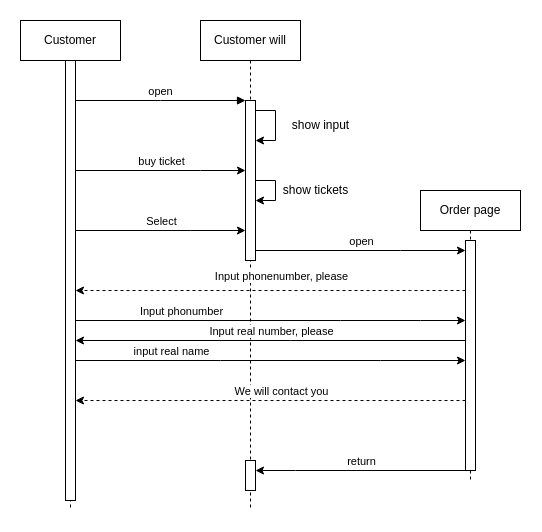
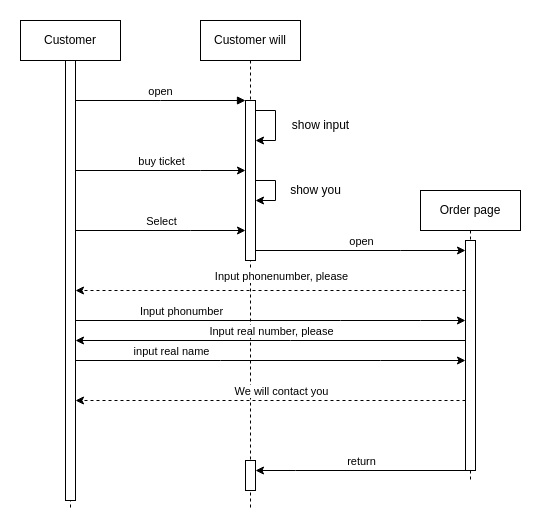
(316, 191) -> (316, 191)
